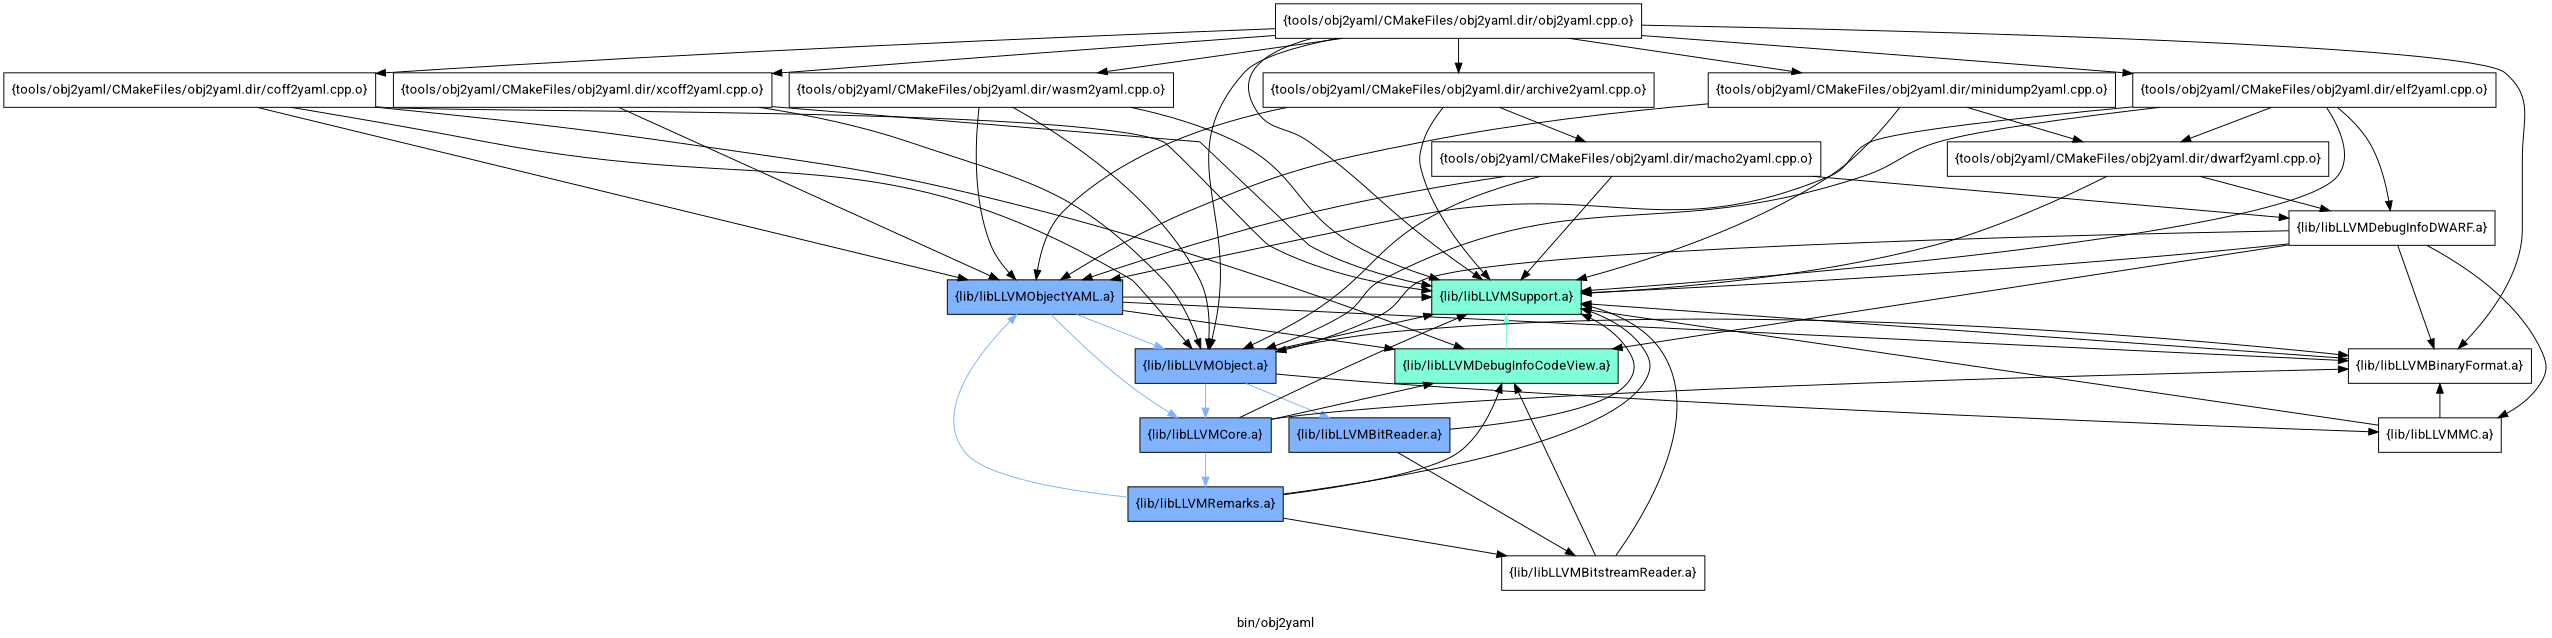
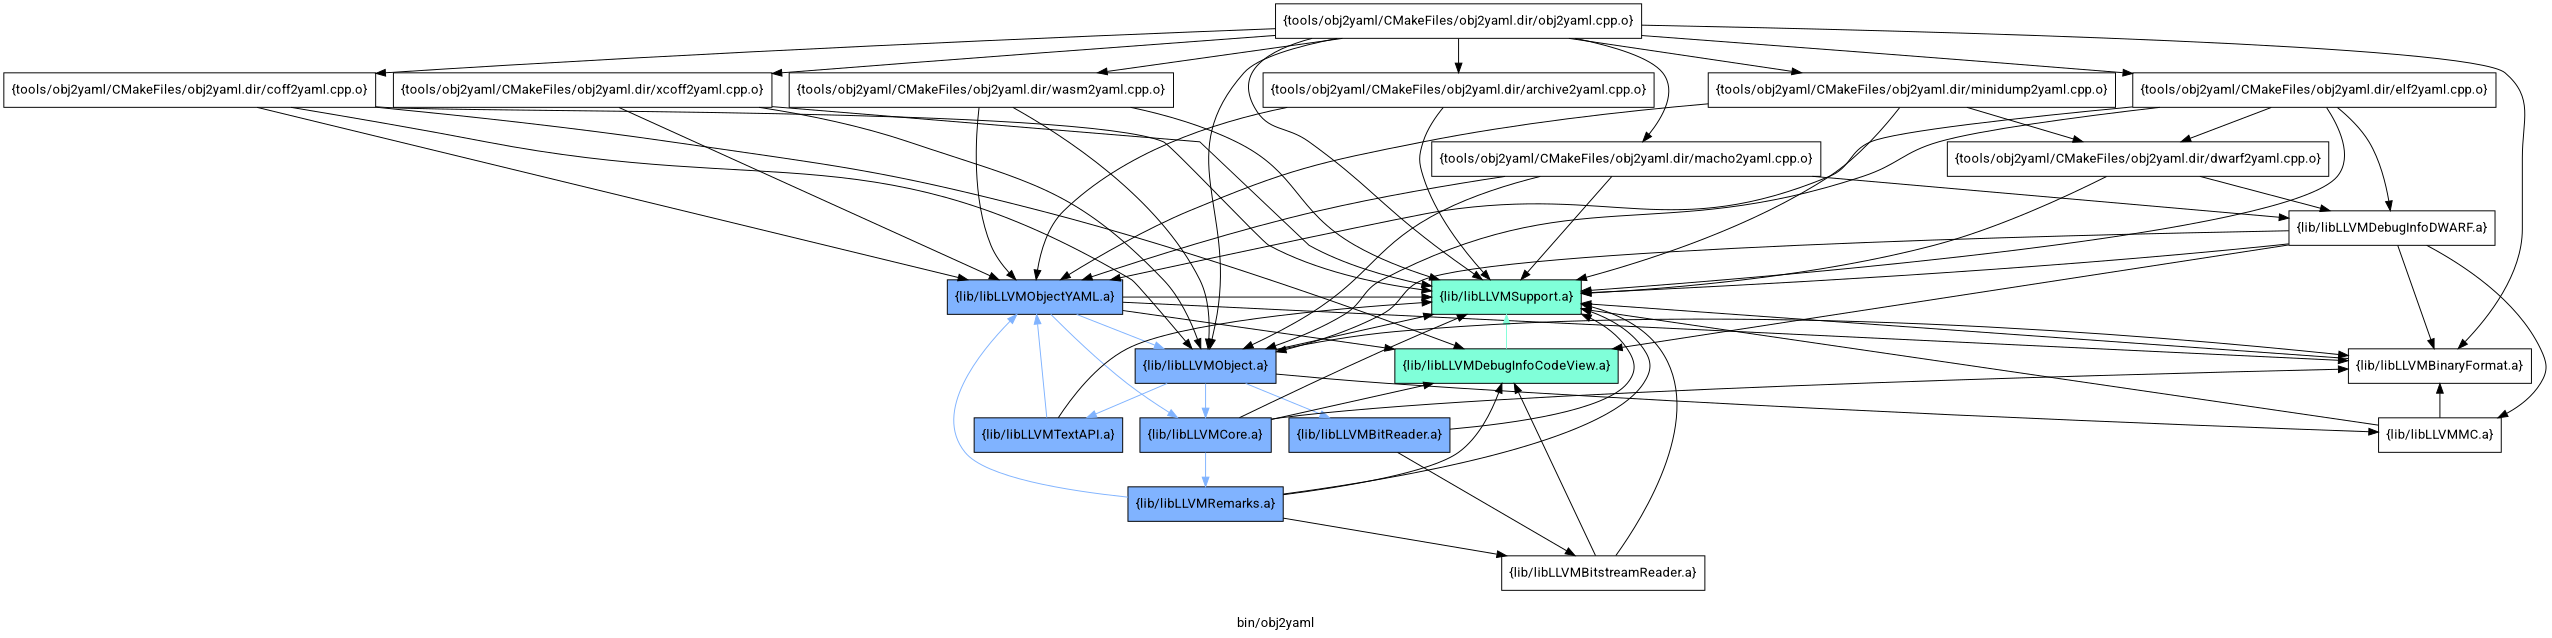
(1526, 118) -> (1652, 64)
none -> (1048, 435)
